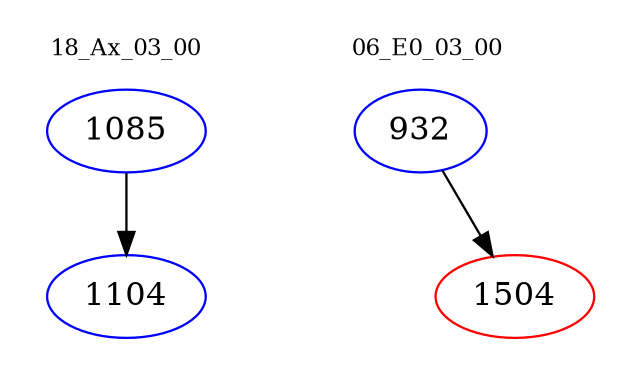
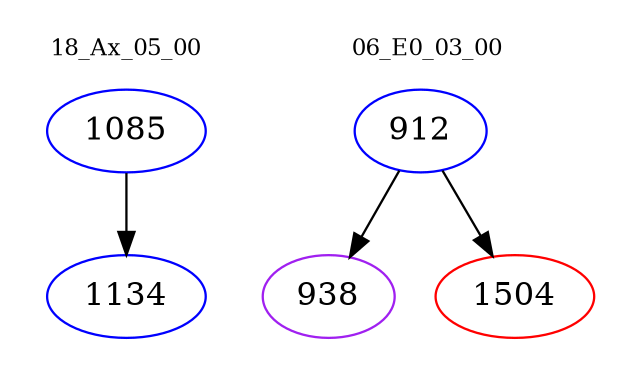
(126, 49) -> (126, 49)
(421, 131) -> (421, 131)
(126, 297) -> (126, 297)
none -> (329, 297)
